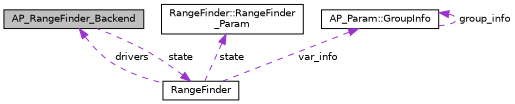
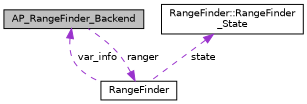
(232, 19) -> (232, 19)
(380, 19) -> none
(130, 58) -> (96, 58)
(179, 58) -> (141, 58)
